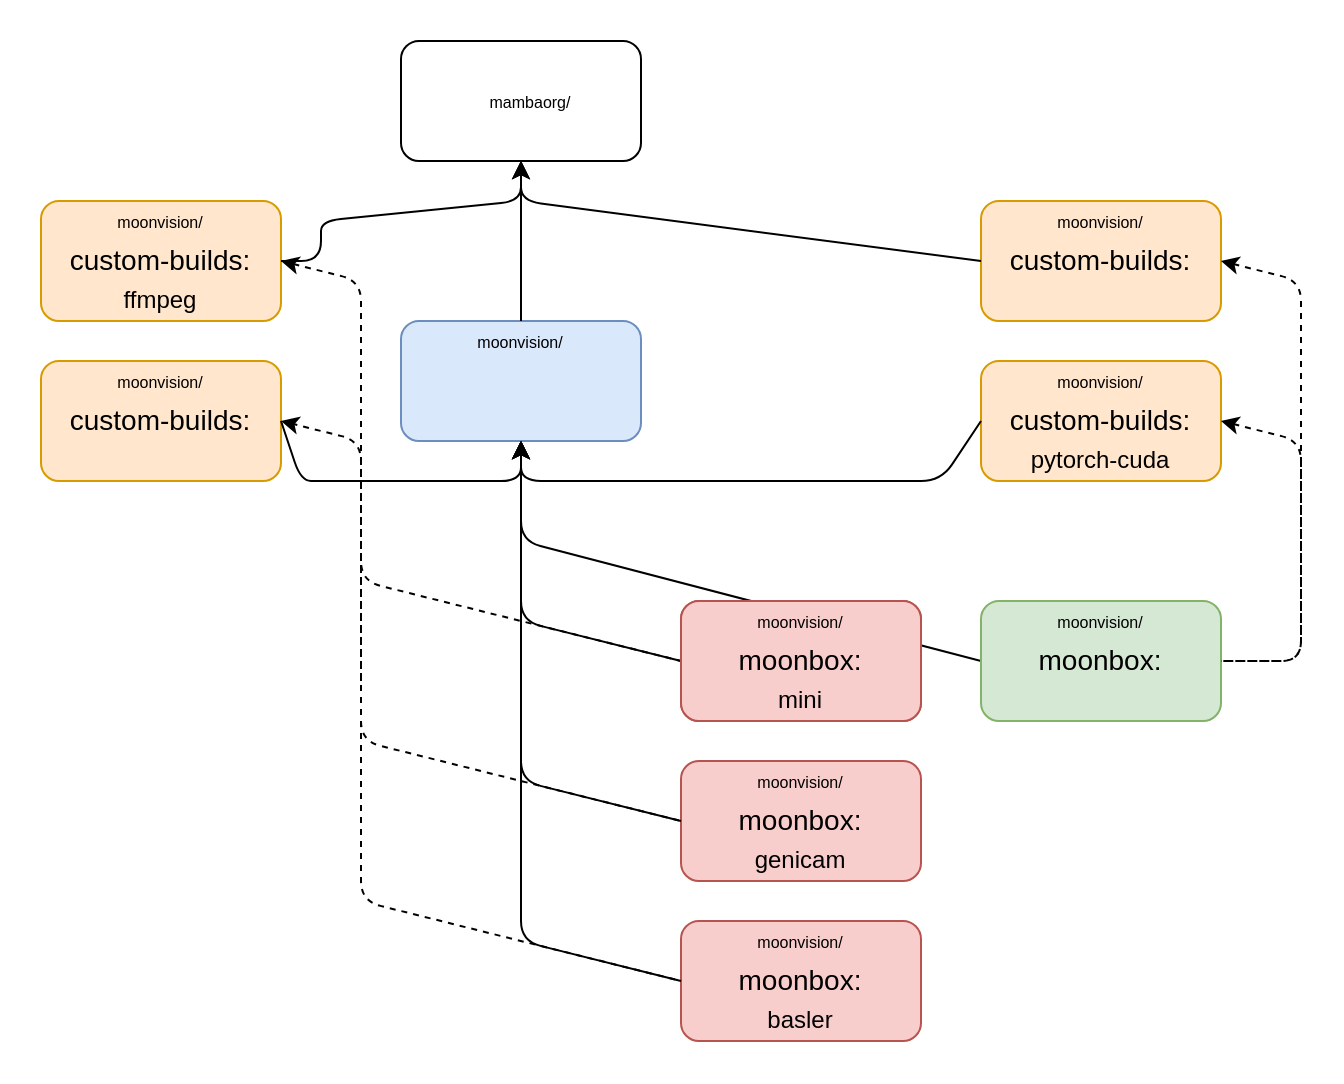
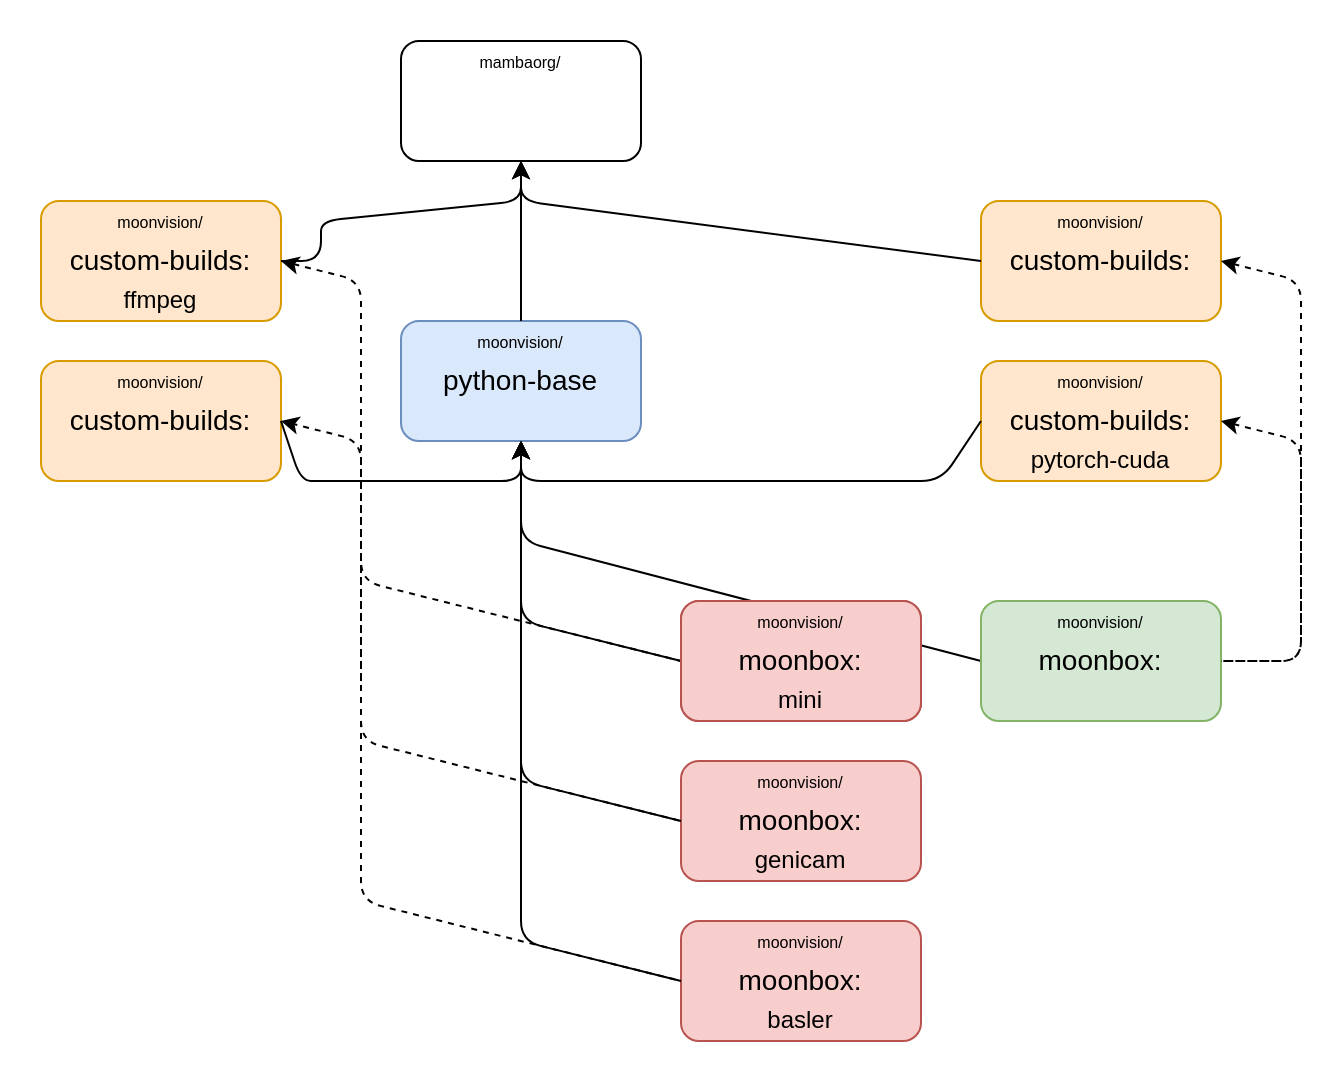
(531, 101) -> (521, 61)
none -> (521, 381)
